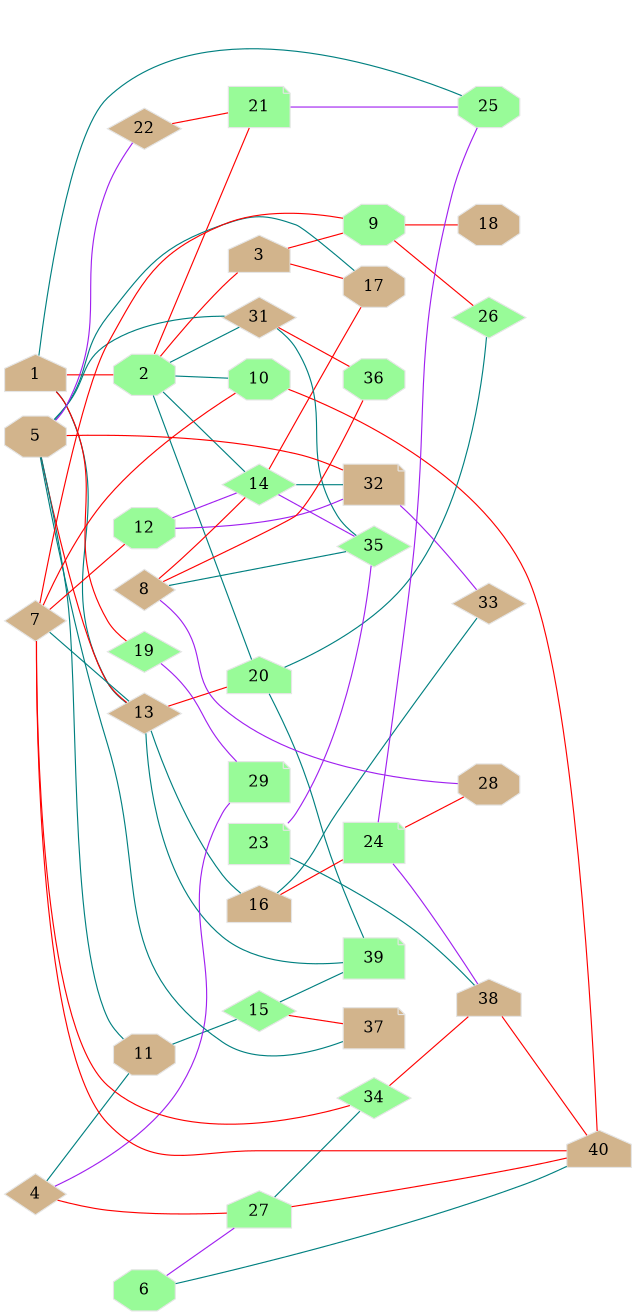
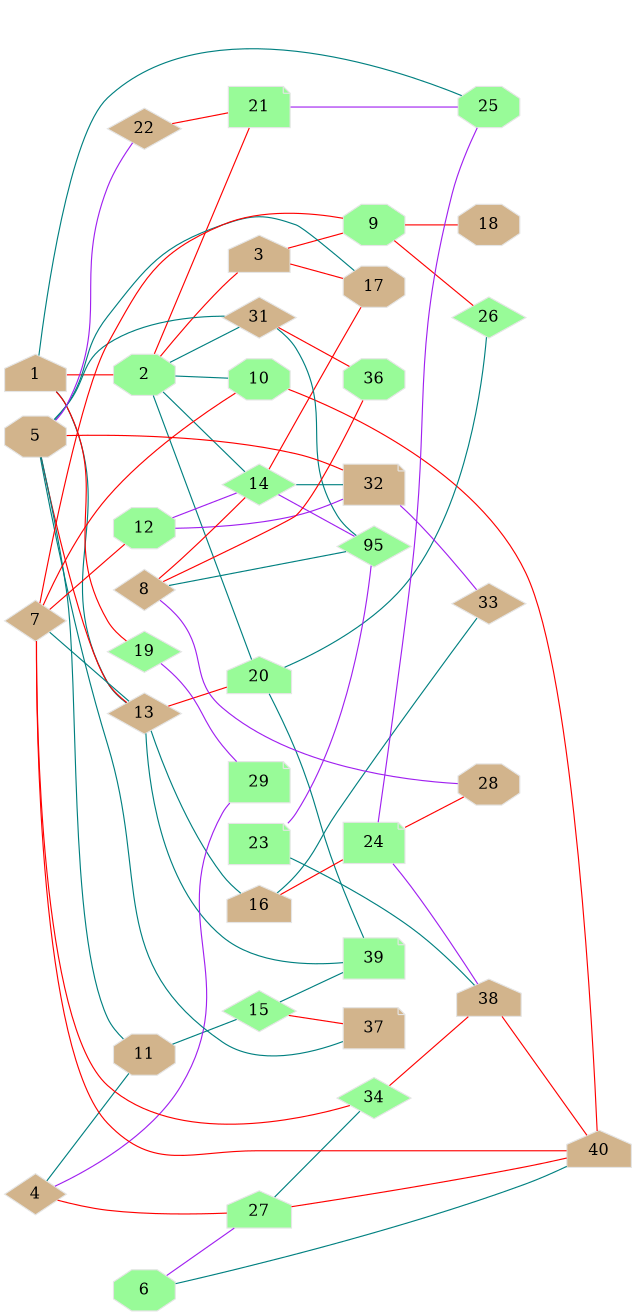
(374, 546) -> (374, 546)
